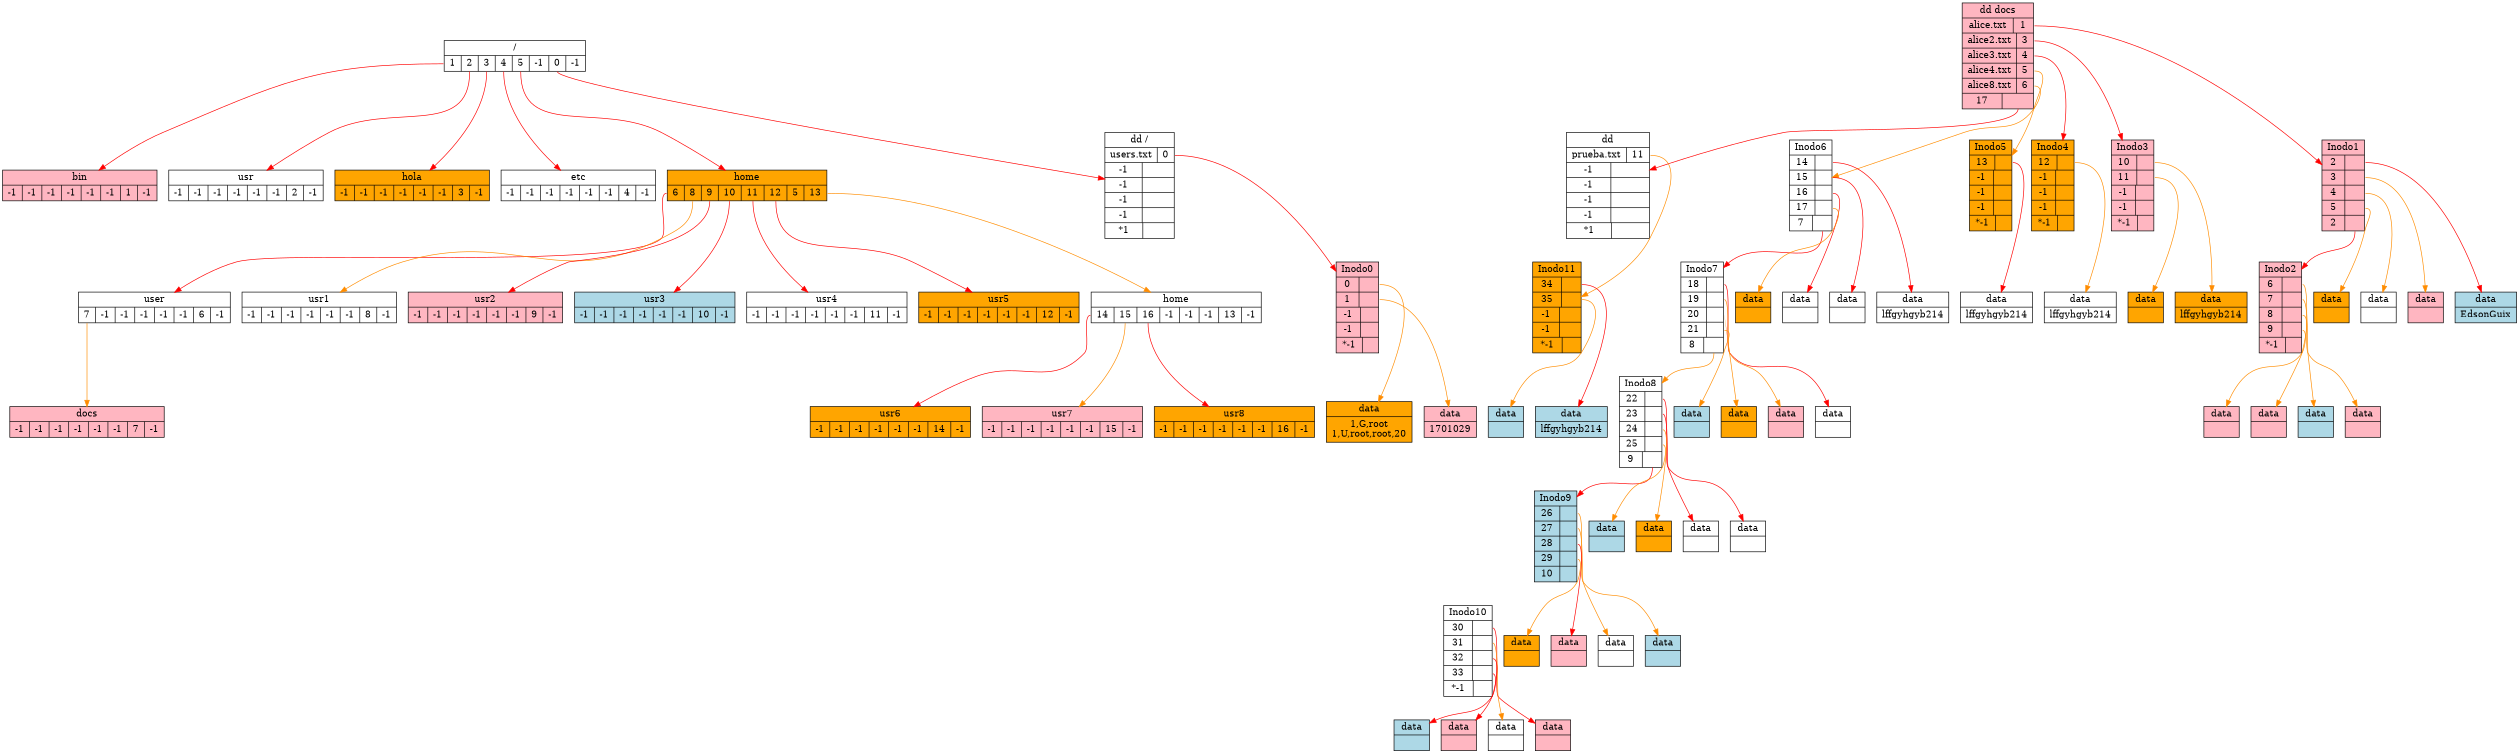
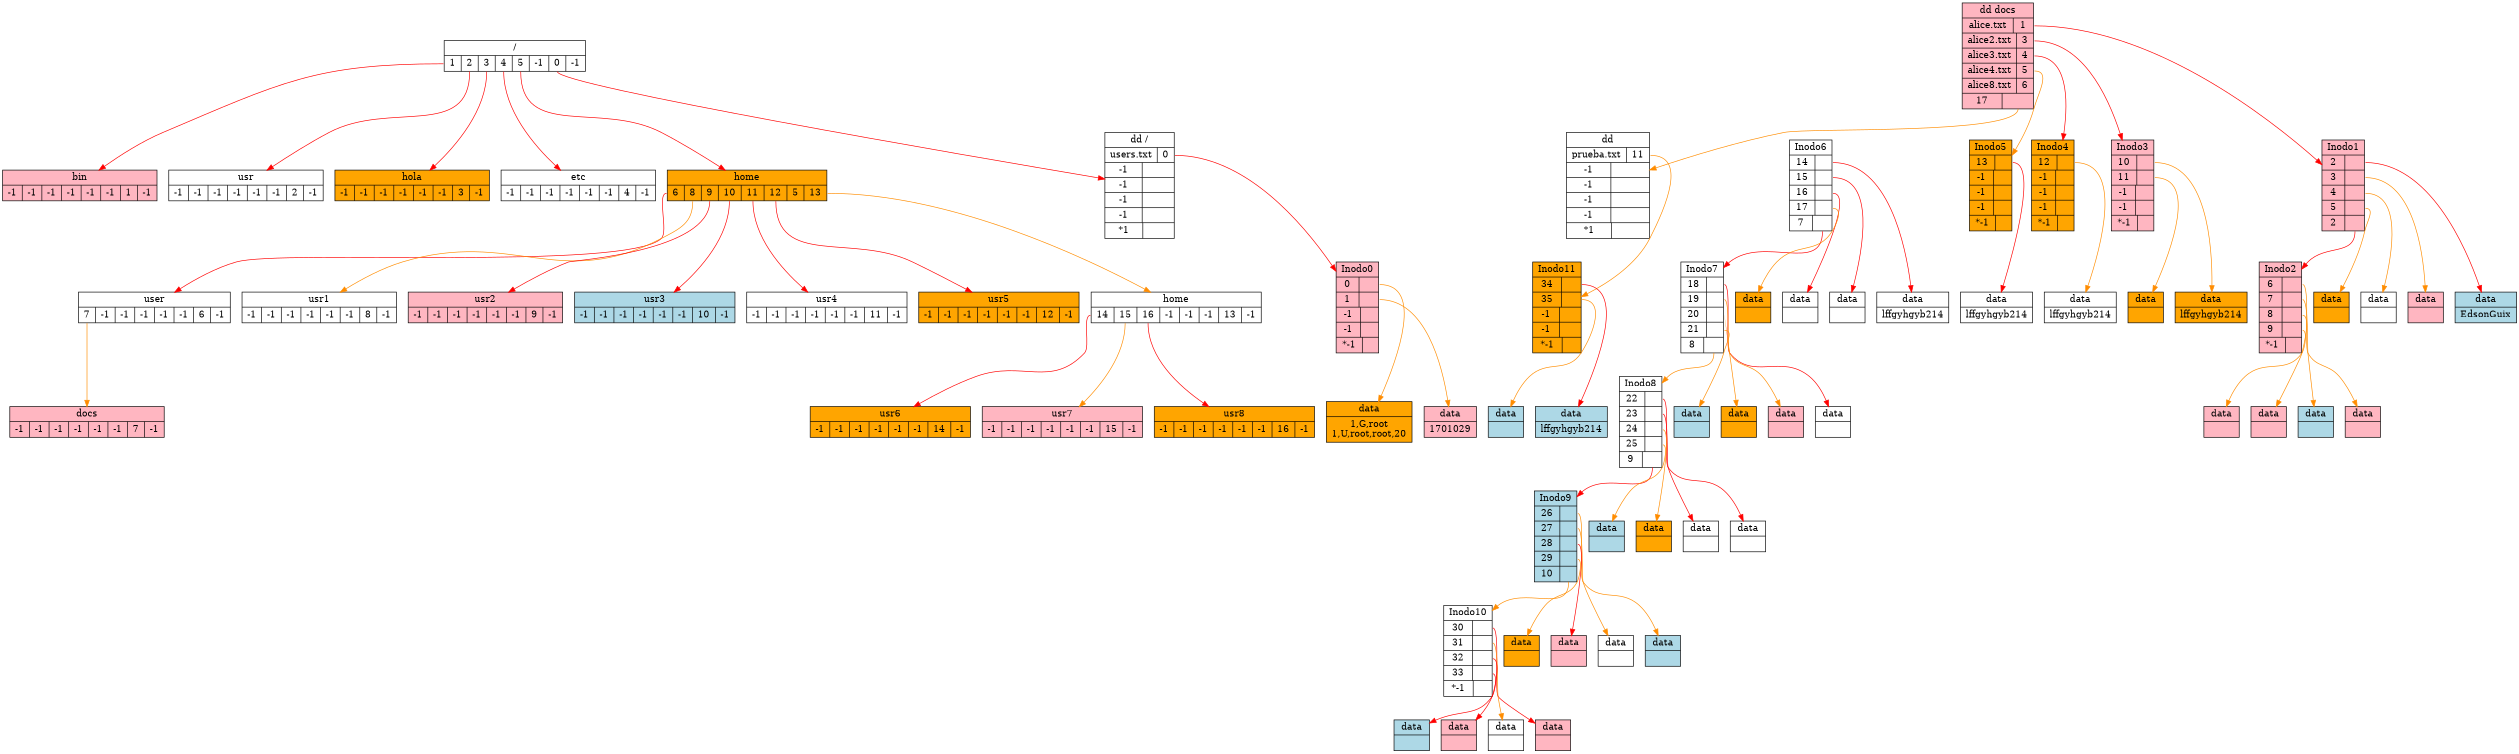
(1837, 130) -> (1837, 130)
(1950, 137) -> none
none -> (1537, 598)
